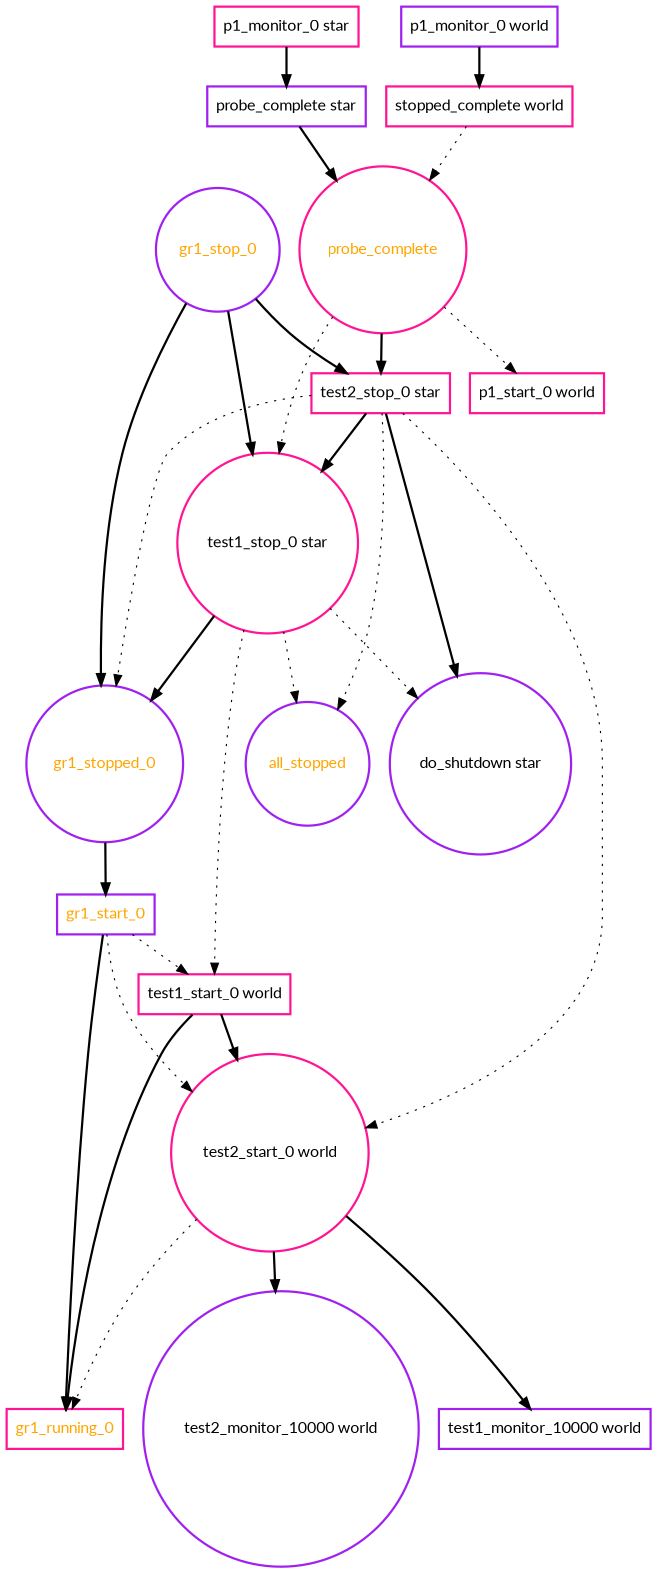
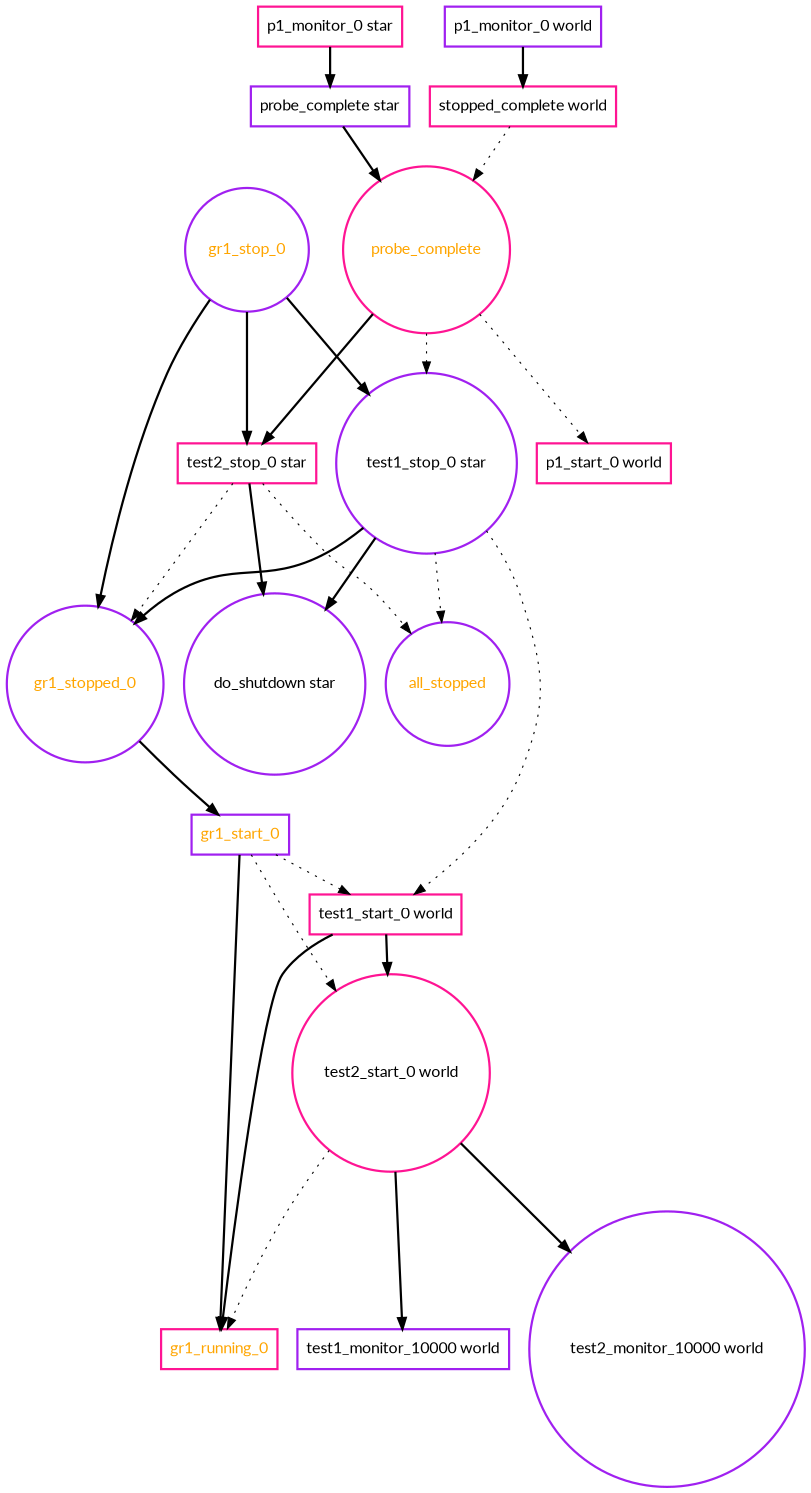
(348, 438) -> none
(268, 543) -> (427, 463)
(370, 649) -> (355, 567)
(602, 797) -> none
